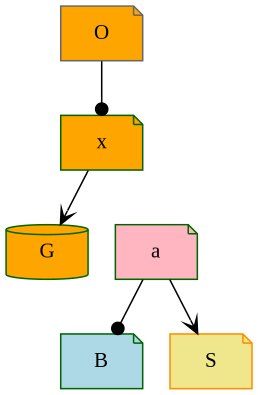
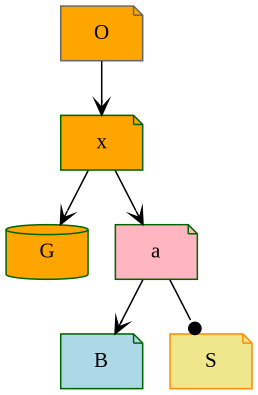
(102, 82) -> (102, 82)
none -> (126, 191)
(180, 300) -> (180, 300)
(132, 301) -> (132, 301)
